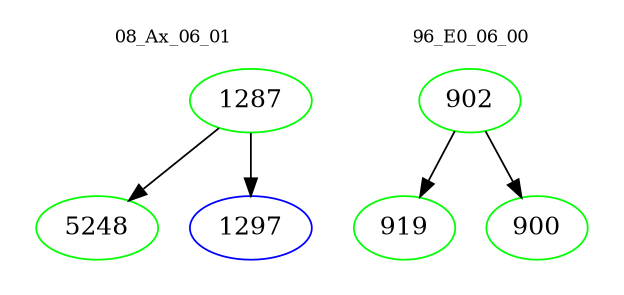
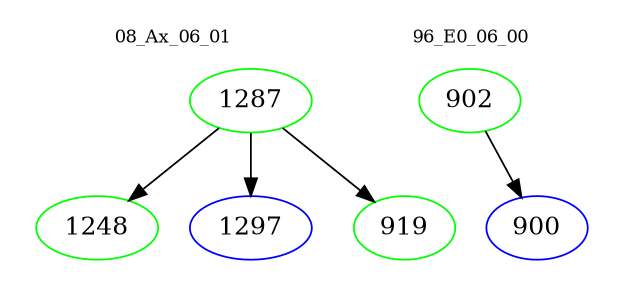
(442, 156) -> (314, 153)
(97, 228) -> (97, 228)
(537, 228) -> (537, 228)
